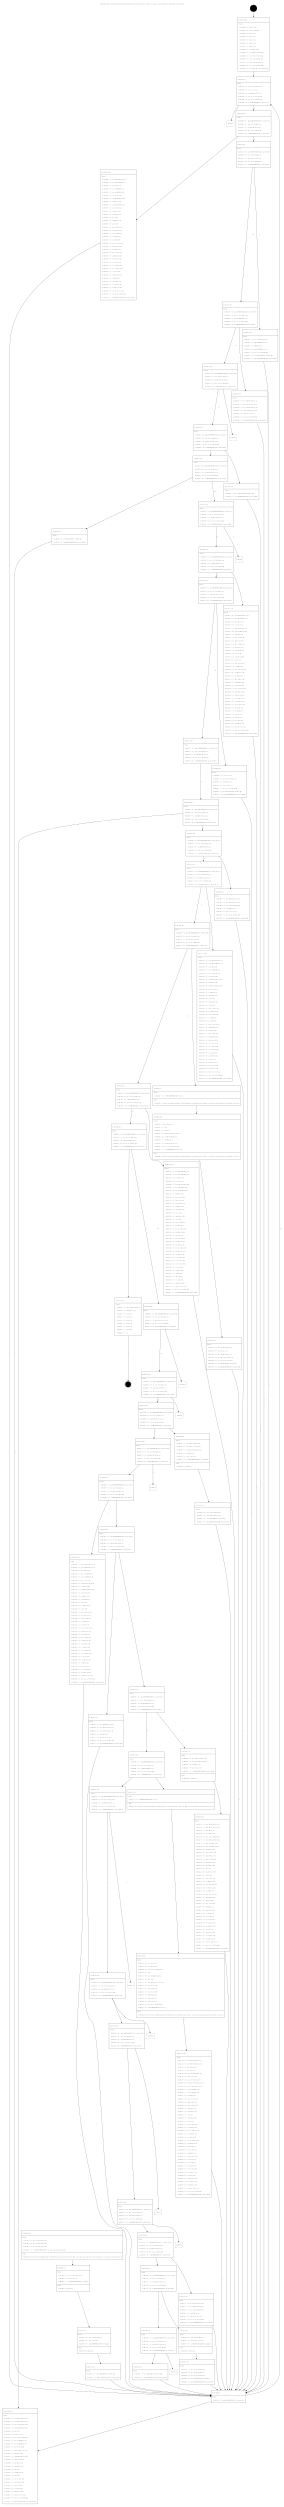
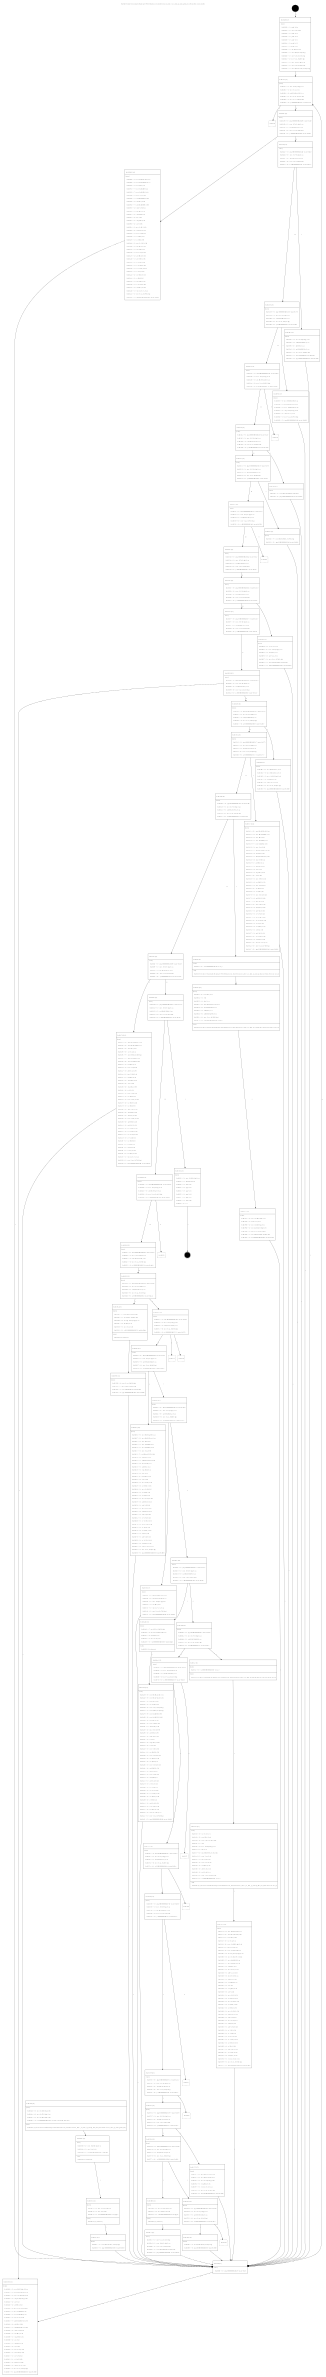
(241, 671) -> none
(176, 1404) -> (177, 1345)
